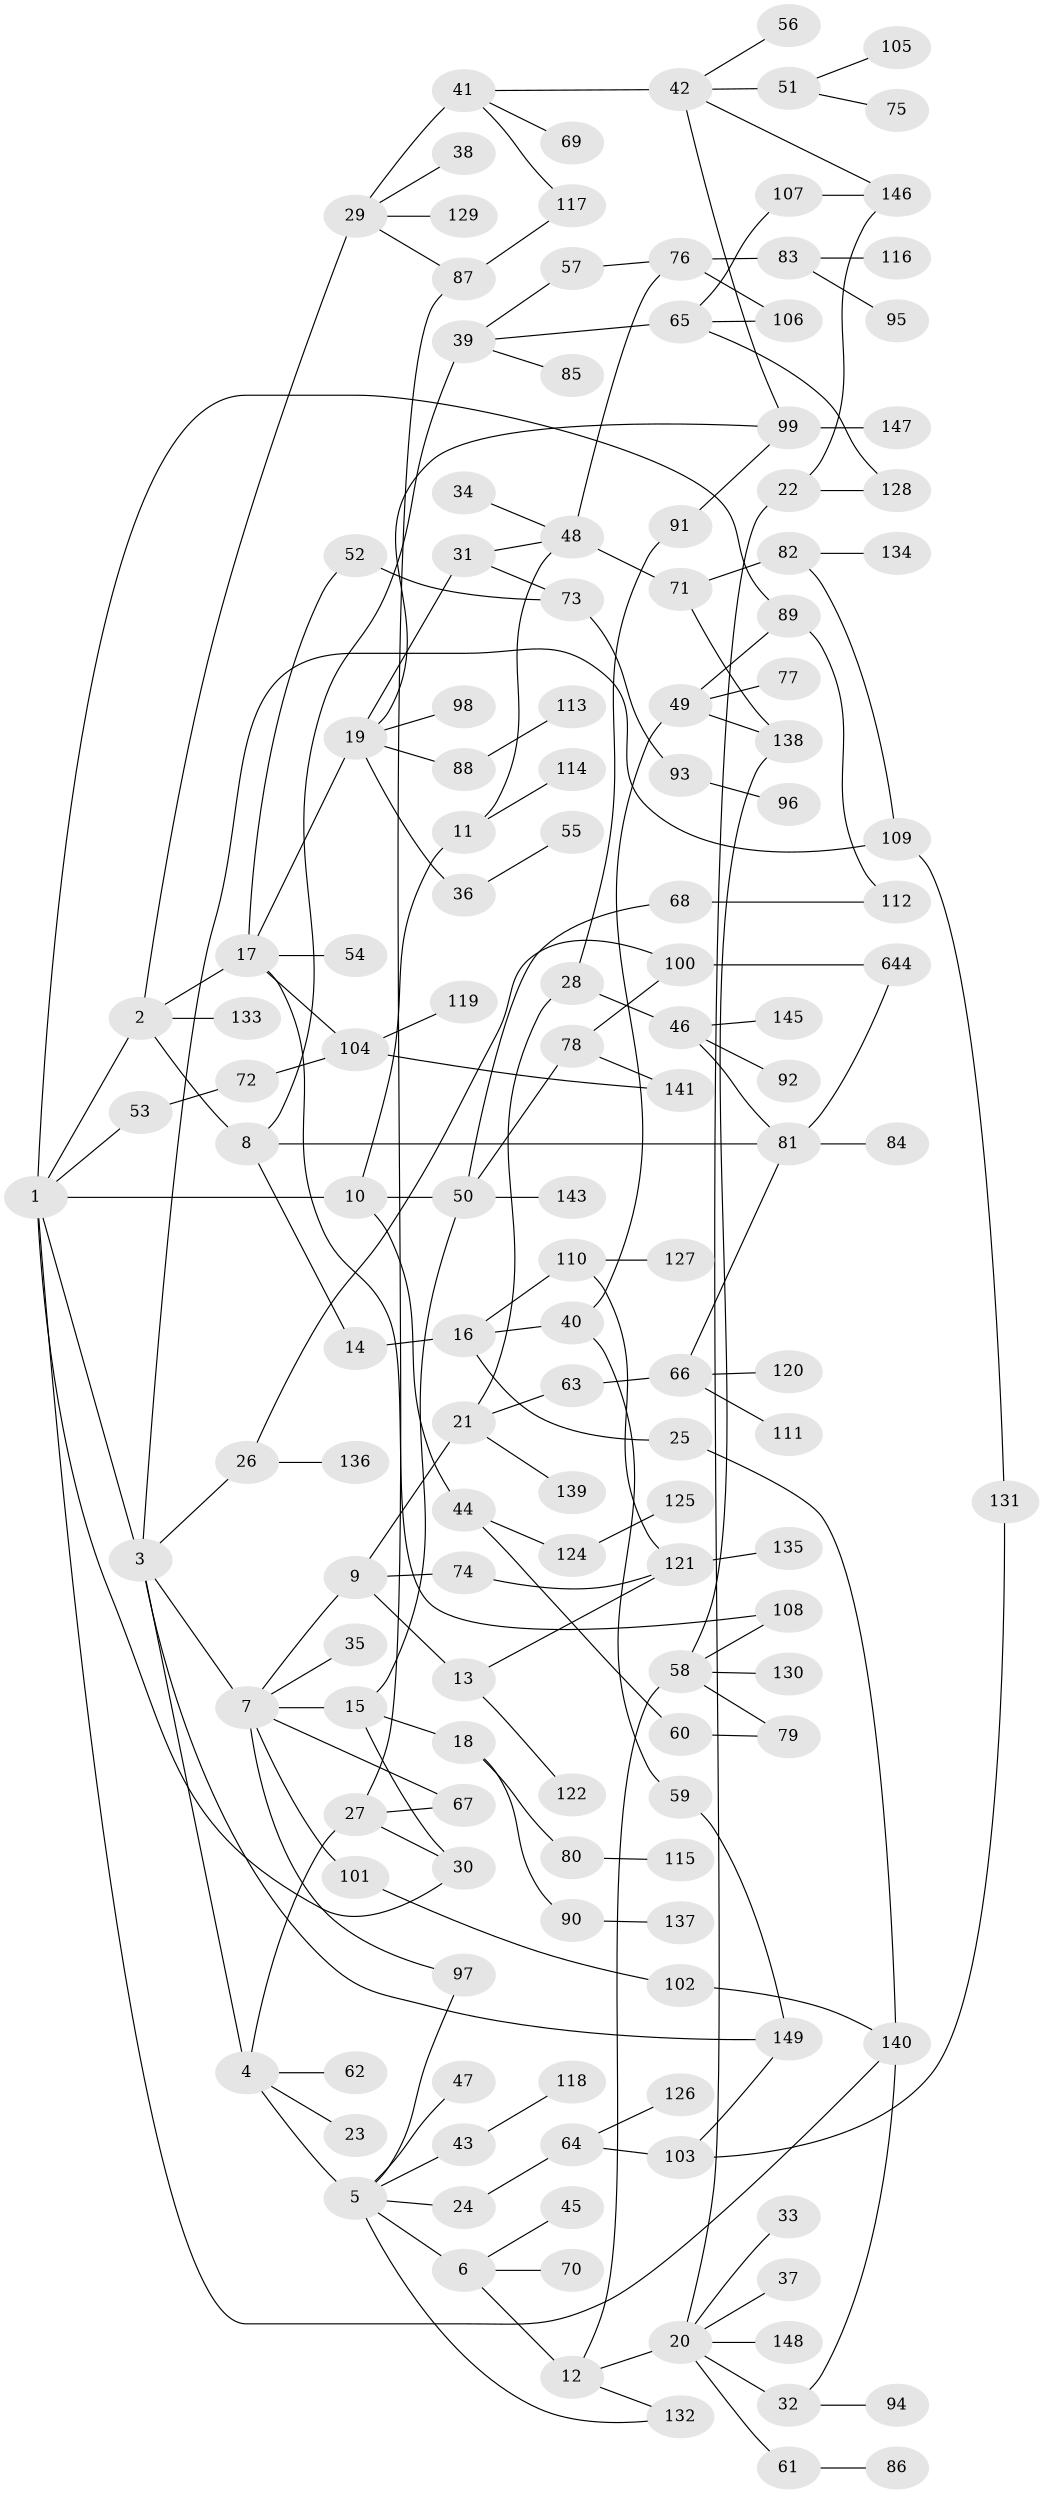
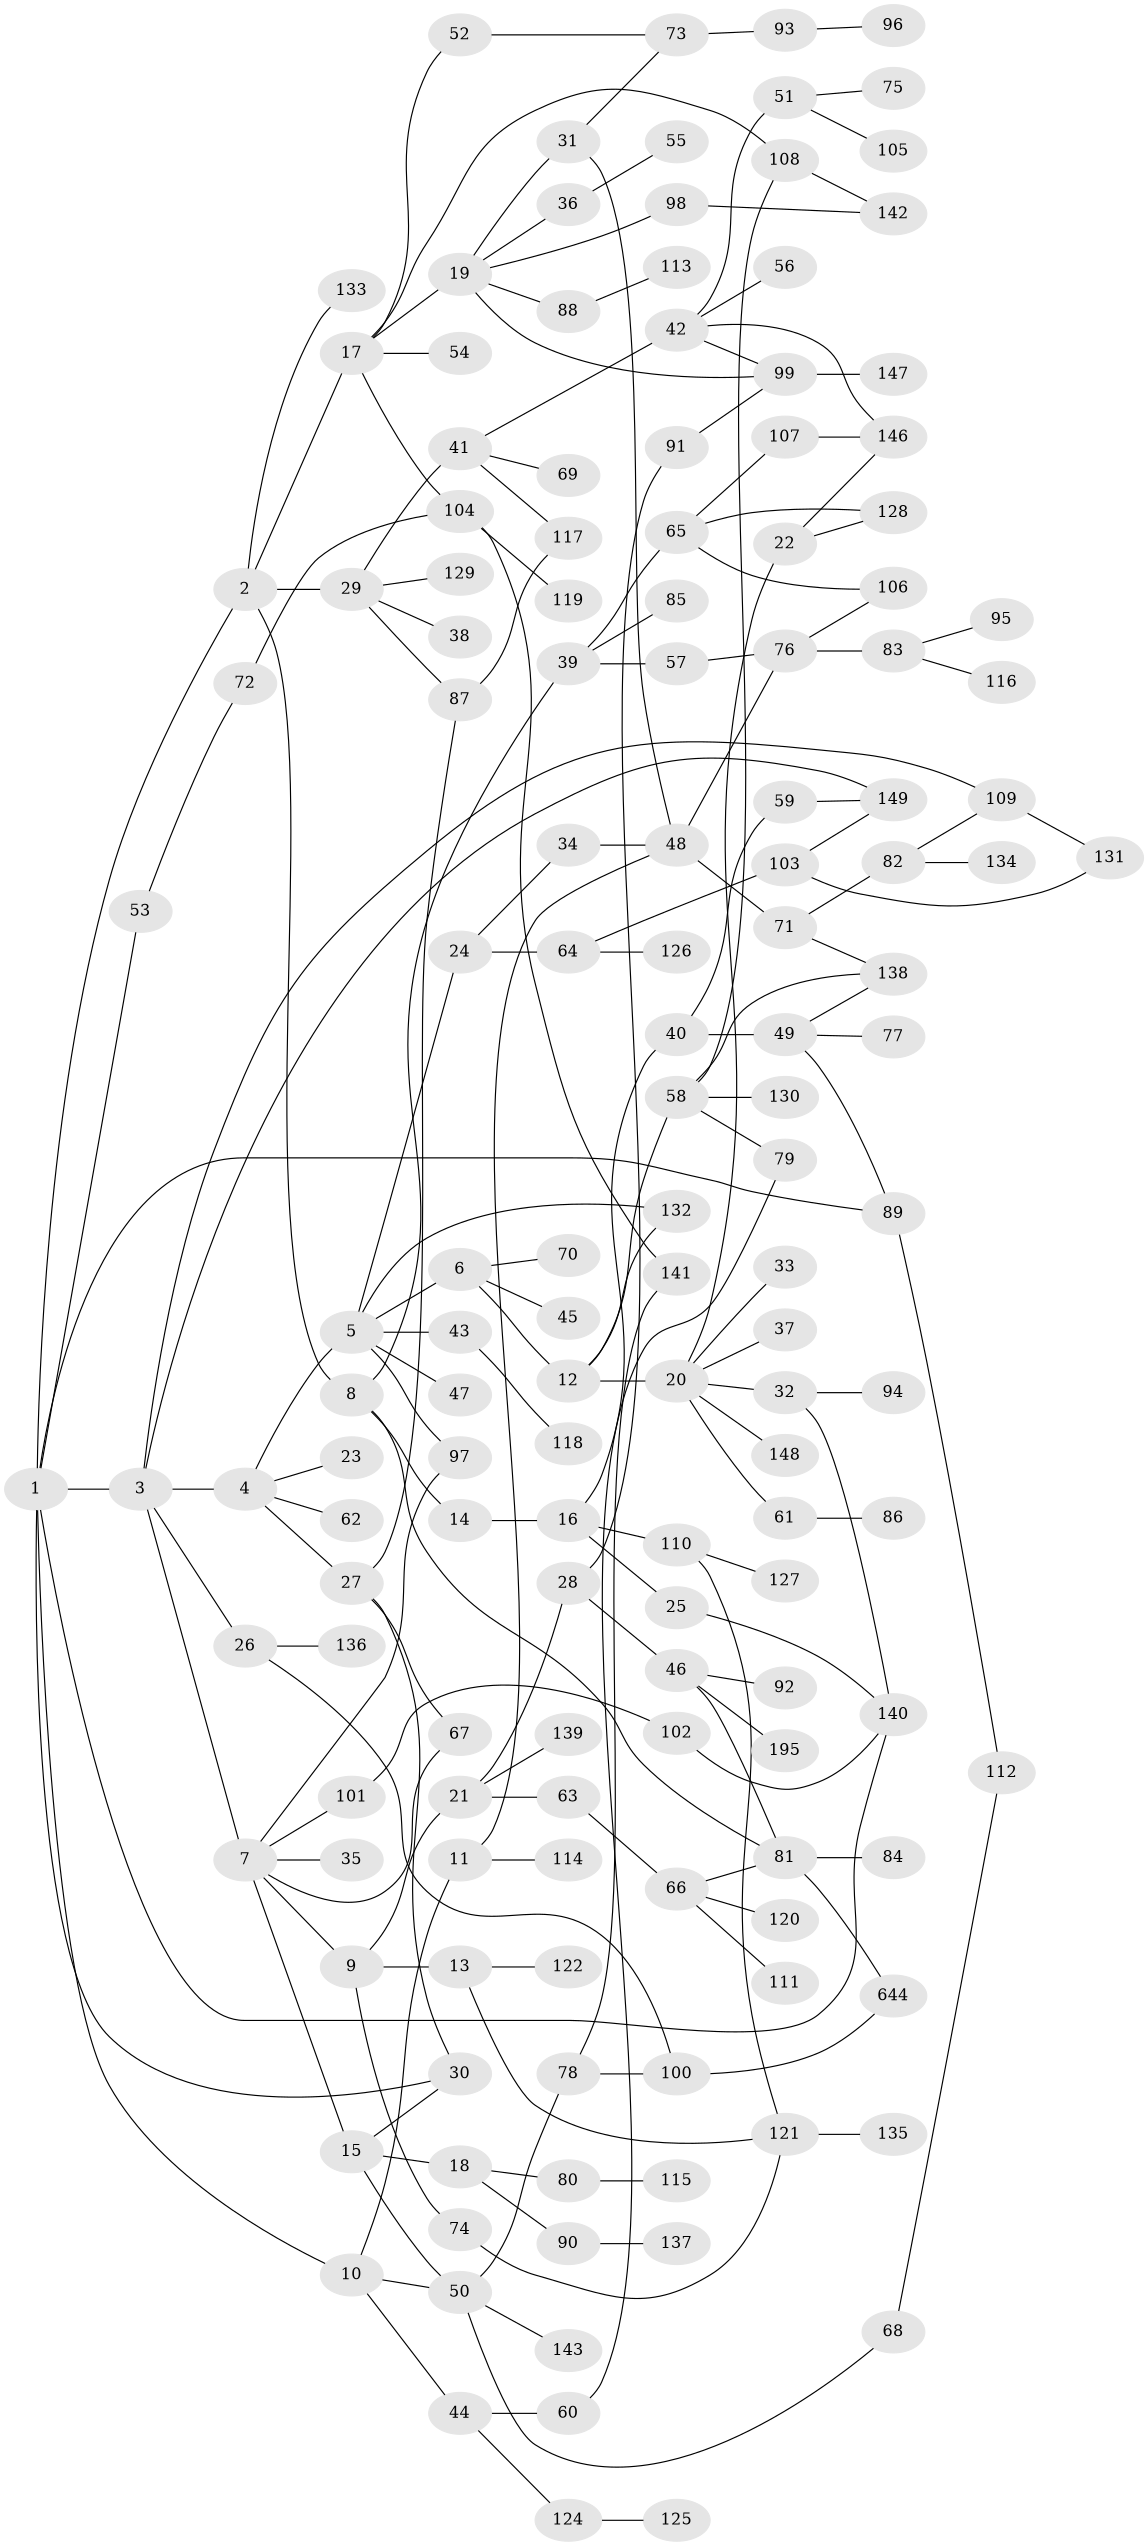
none -> (893, 214)
none -> (514, 899)
(789, 1018) -> (785, 1751)
